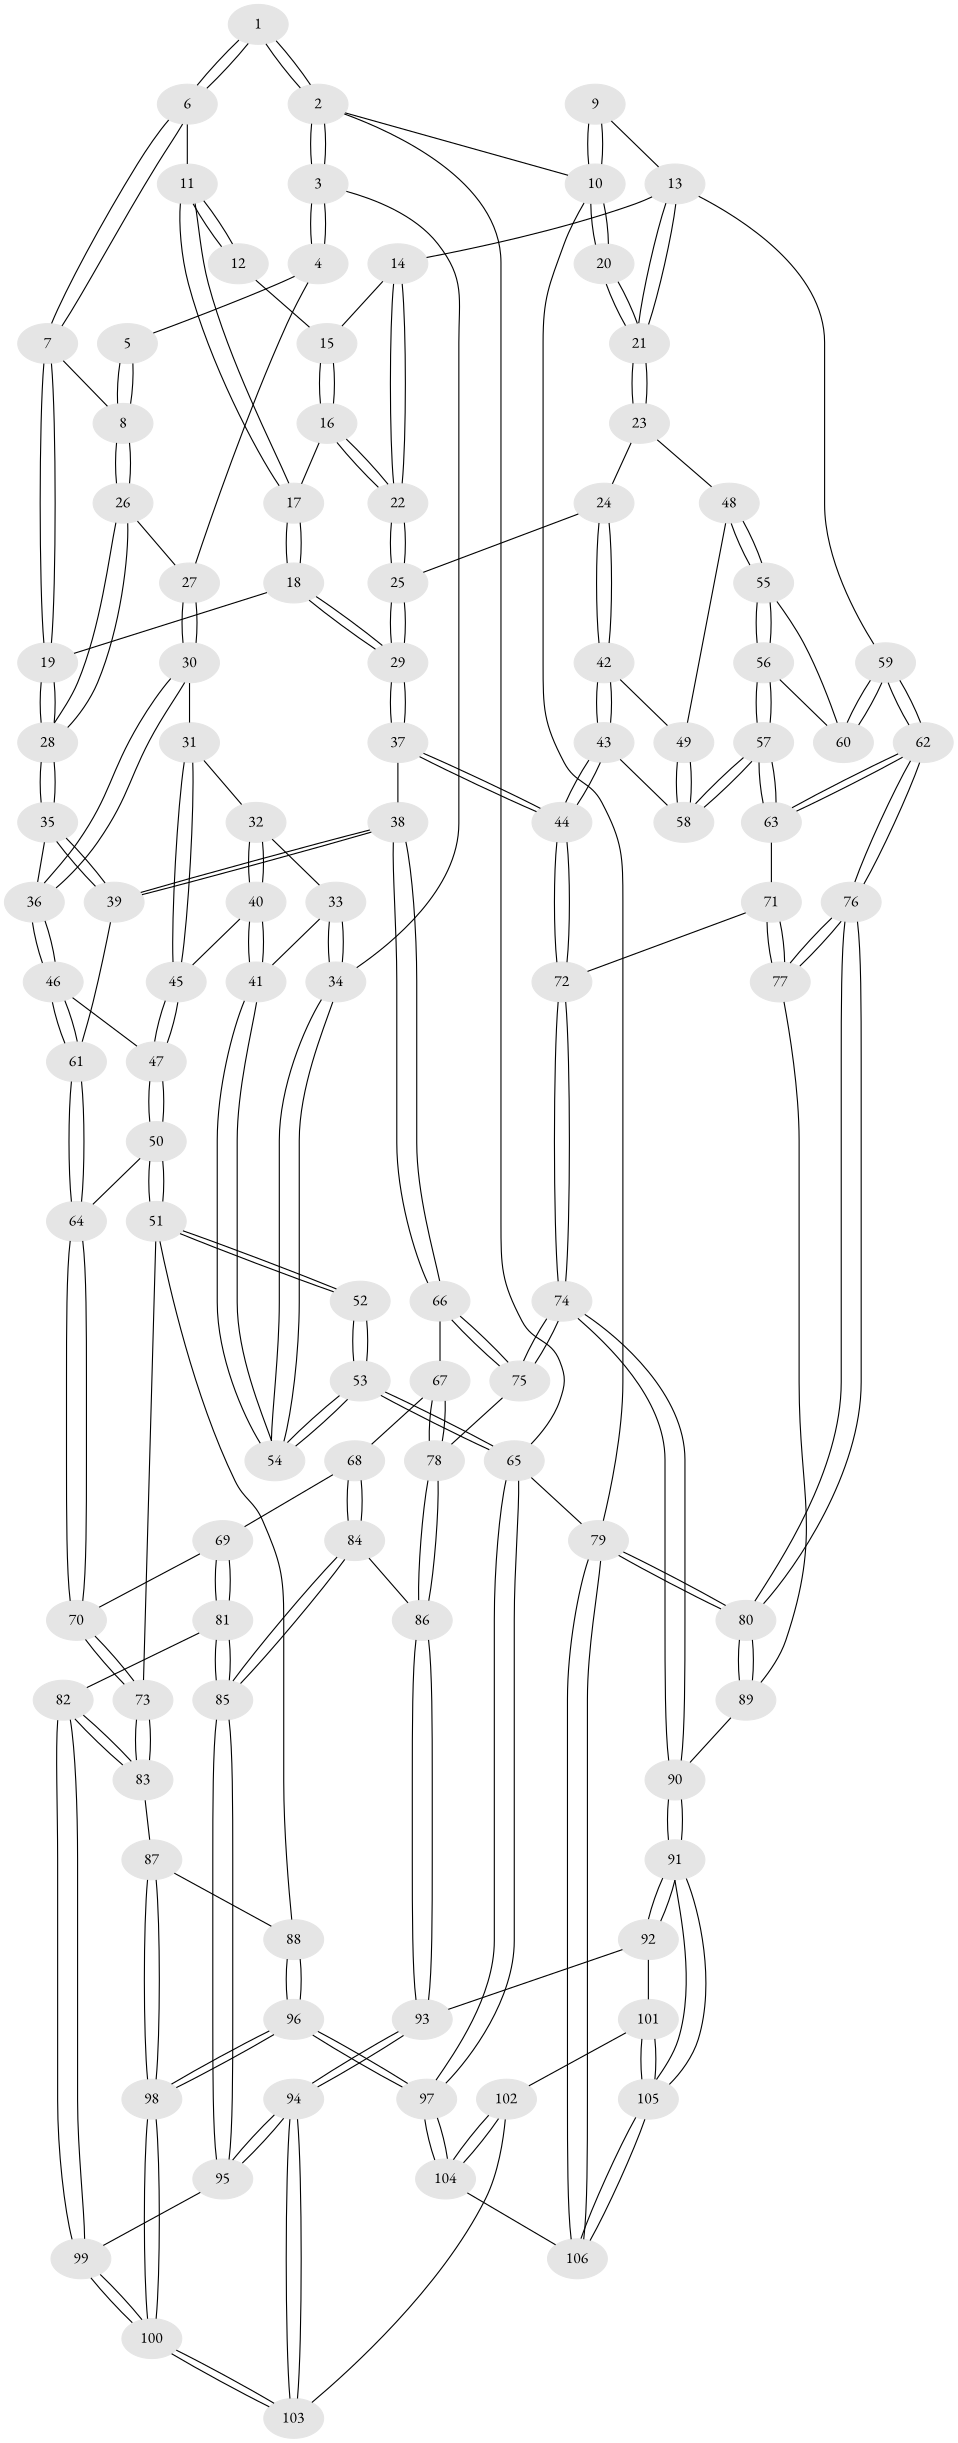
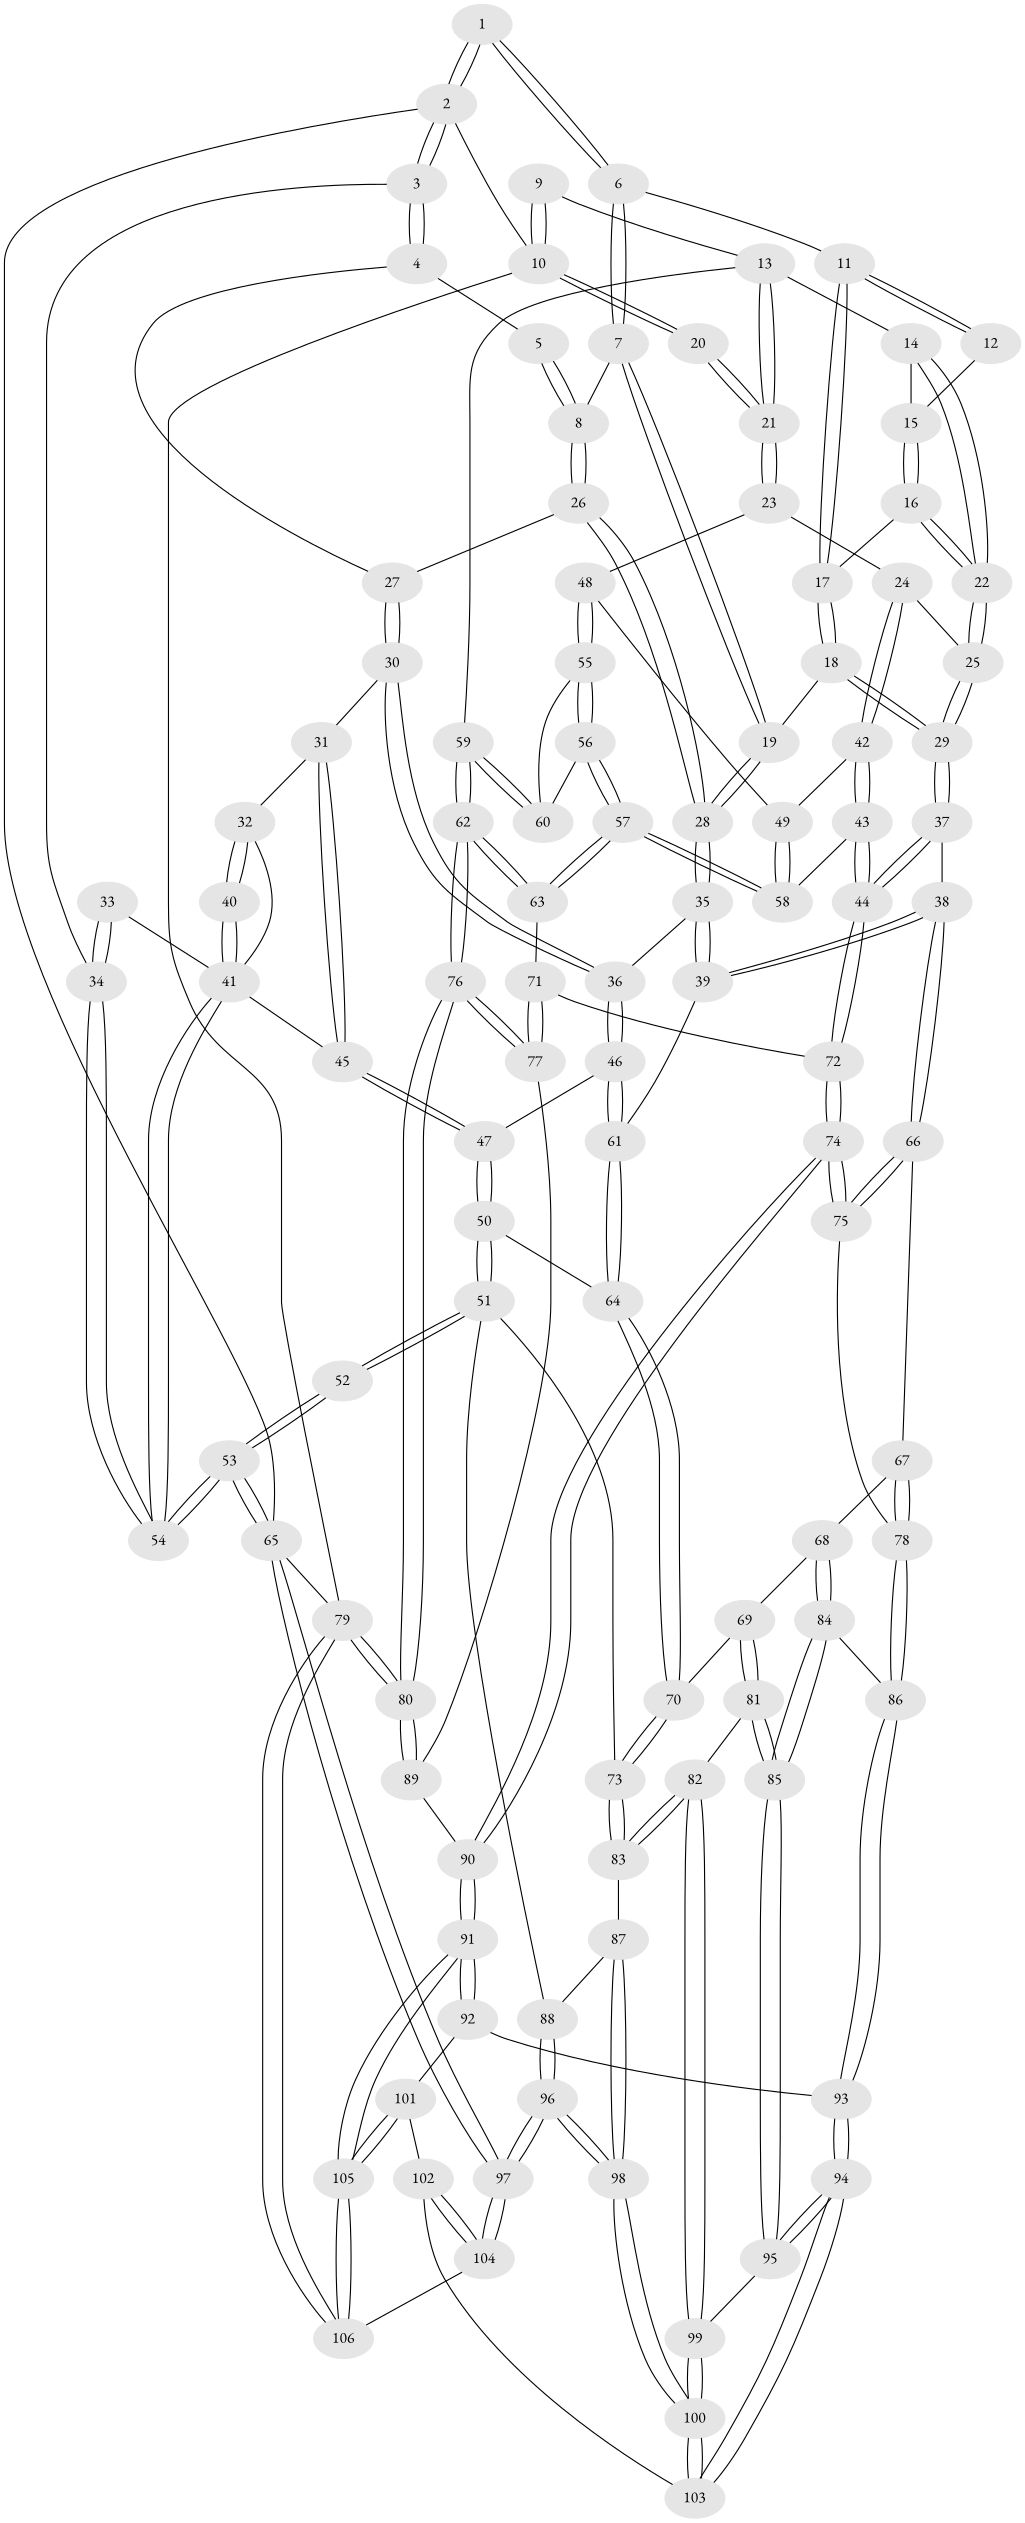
(296, 862) -> (272, 905)
(216, 942) -> (286, 1022)
